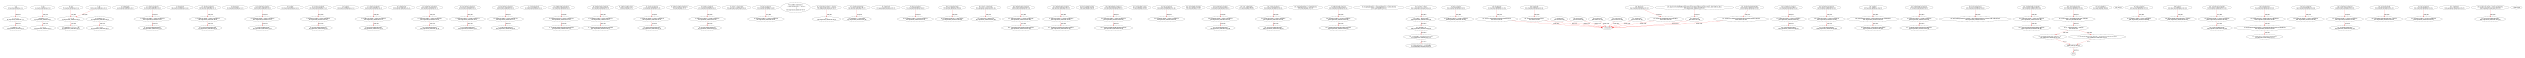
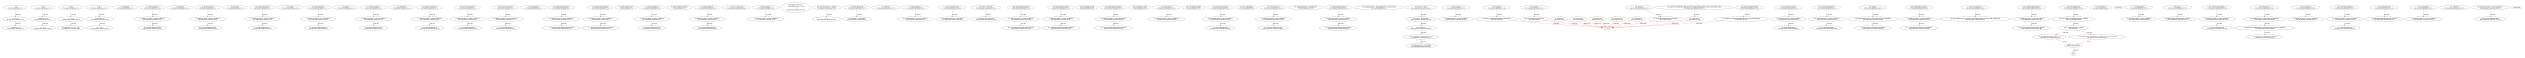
(85, 13) -> (99, 13)
